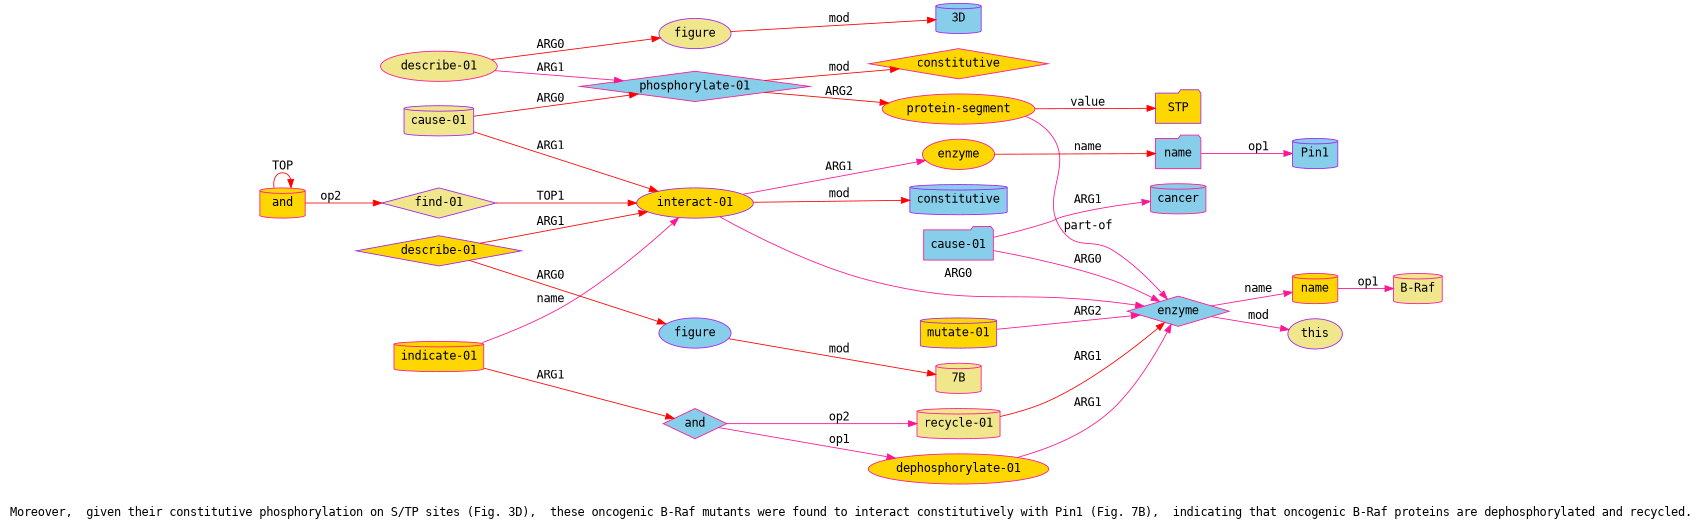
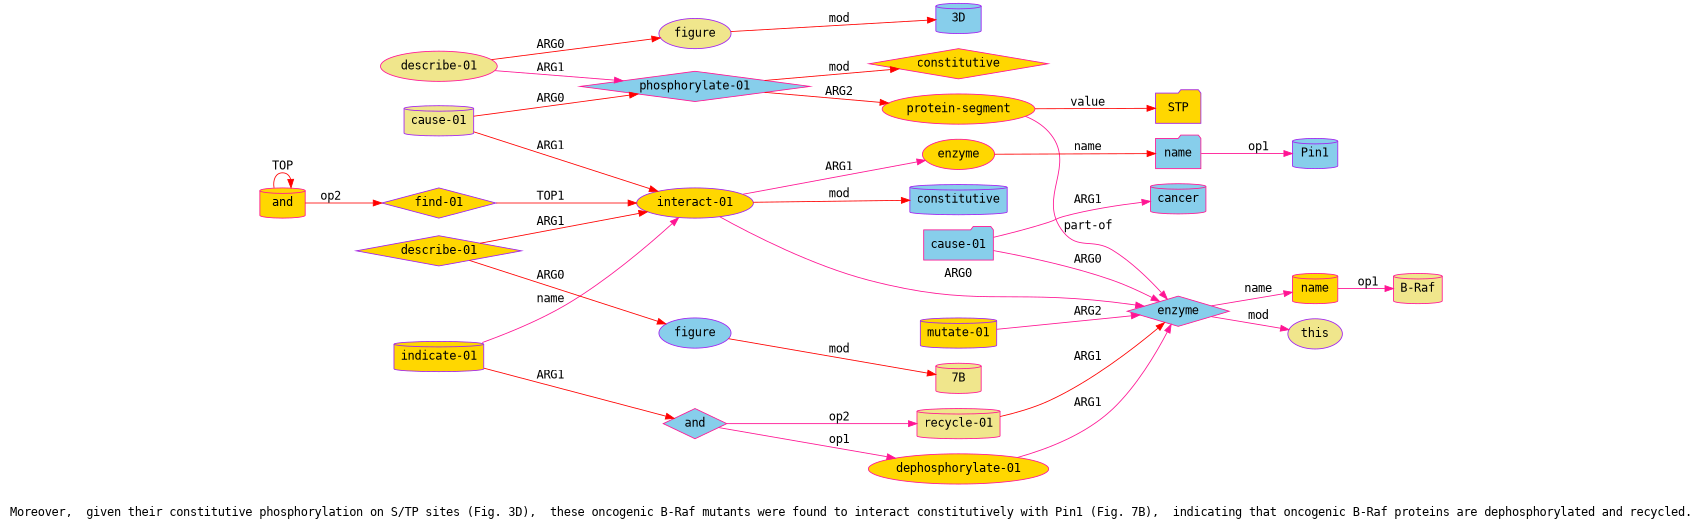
(439, 203) -> (439, 203)
(439, 357) -> (439, 357)
